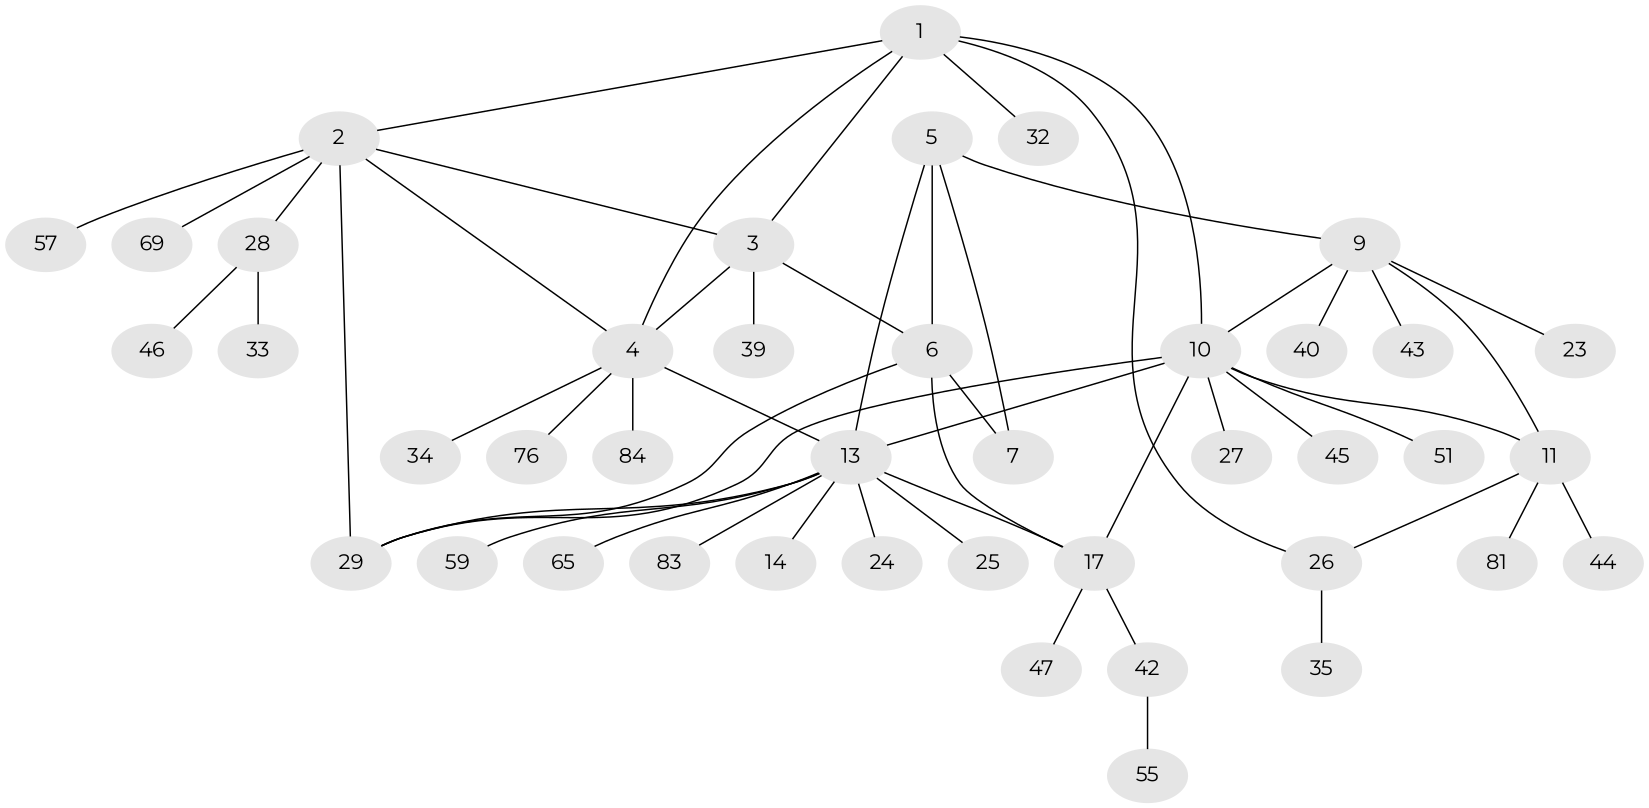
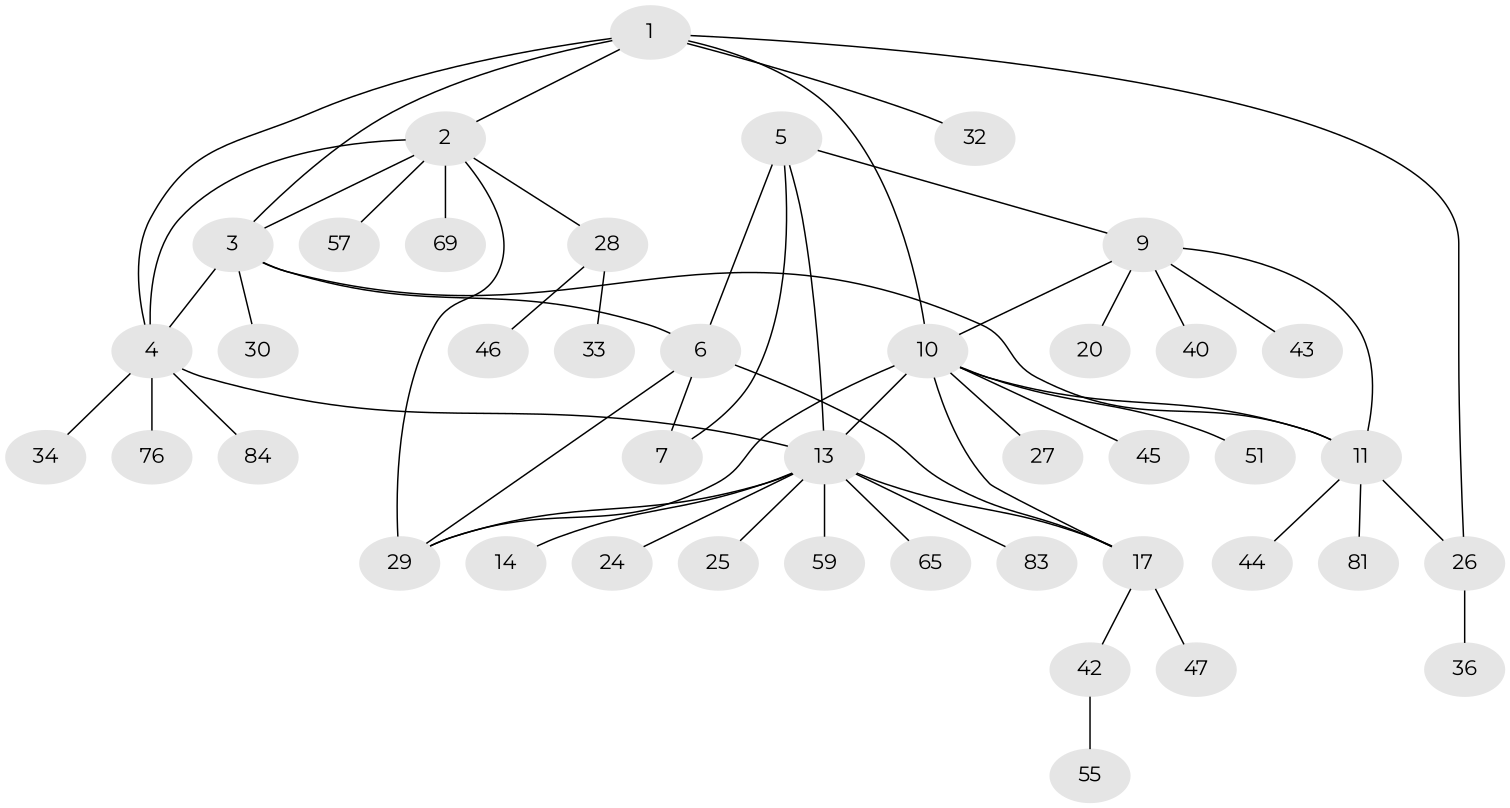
none -> (841, 282)
(754, 351) -> (258, 351)
(1575, 351) -> (1090, 351)
(1322, 670) -> (1465, 670)
